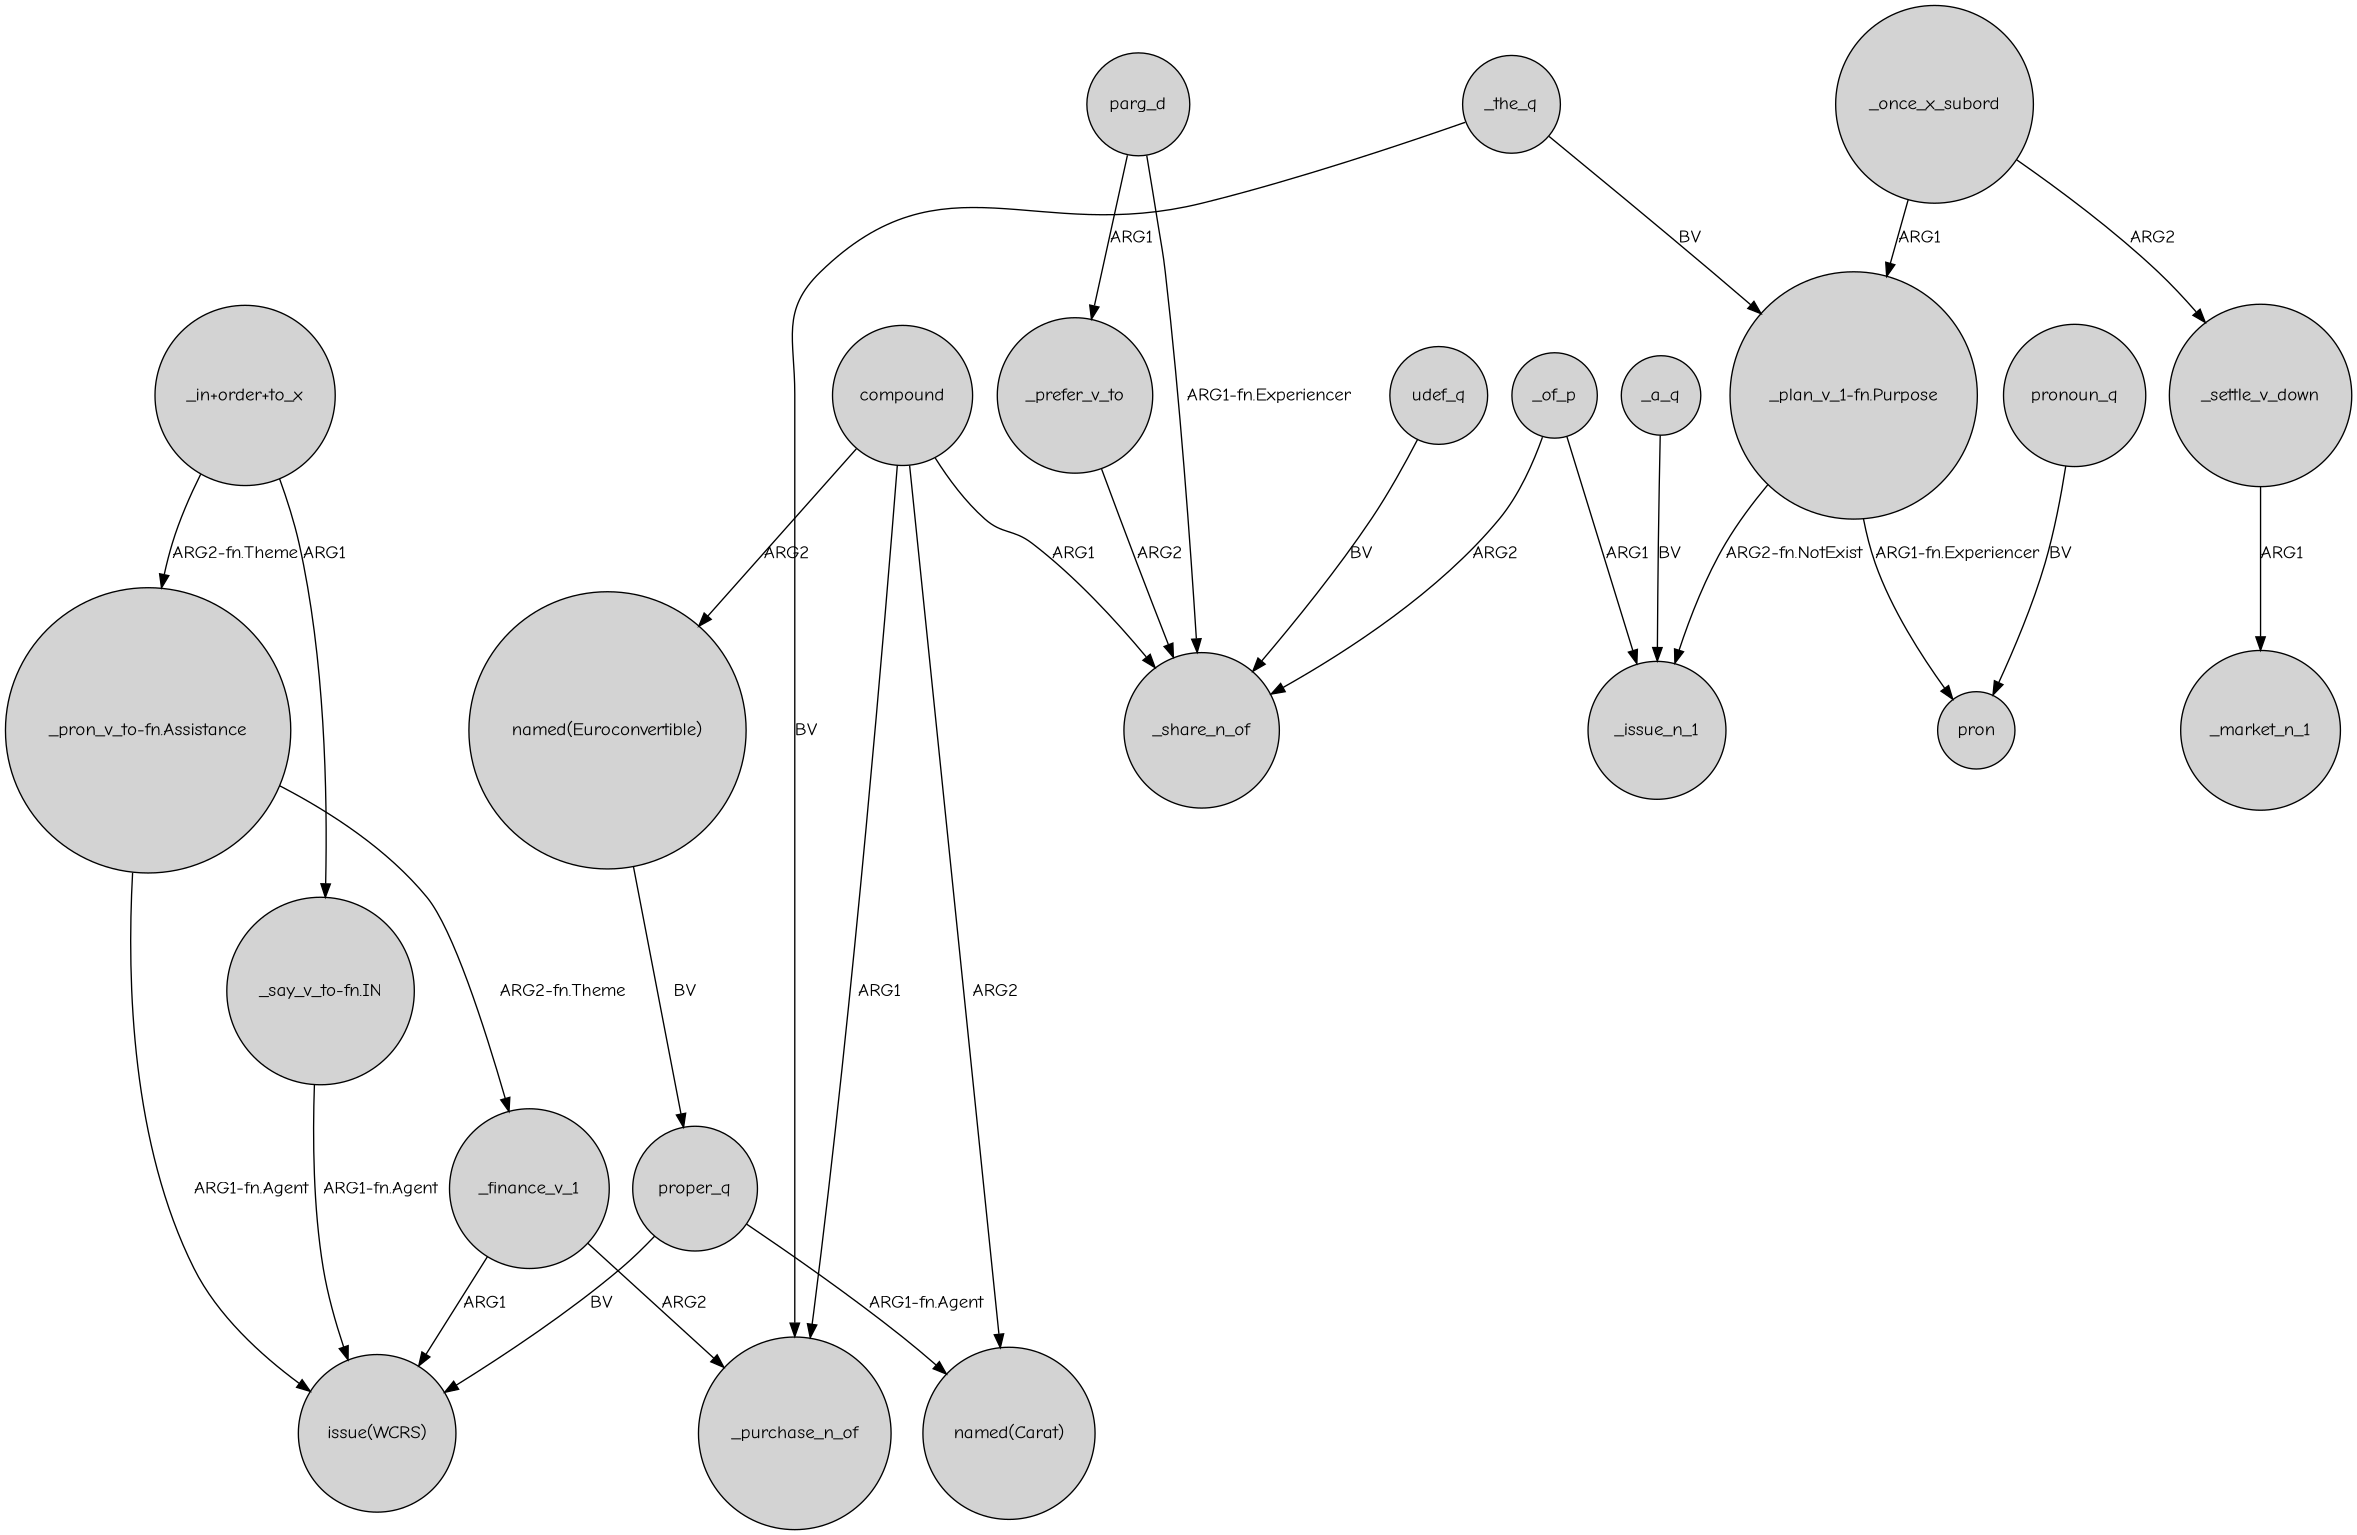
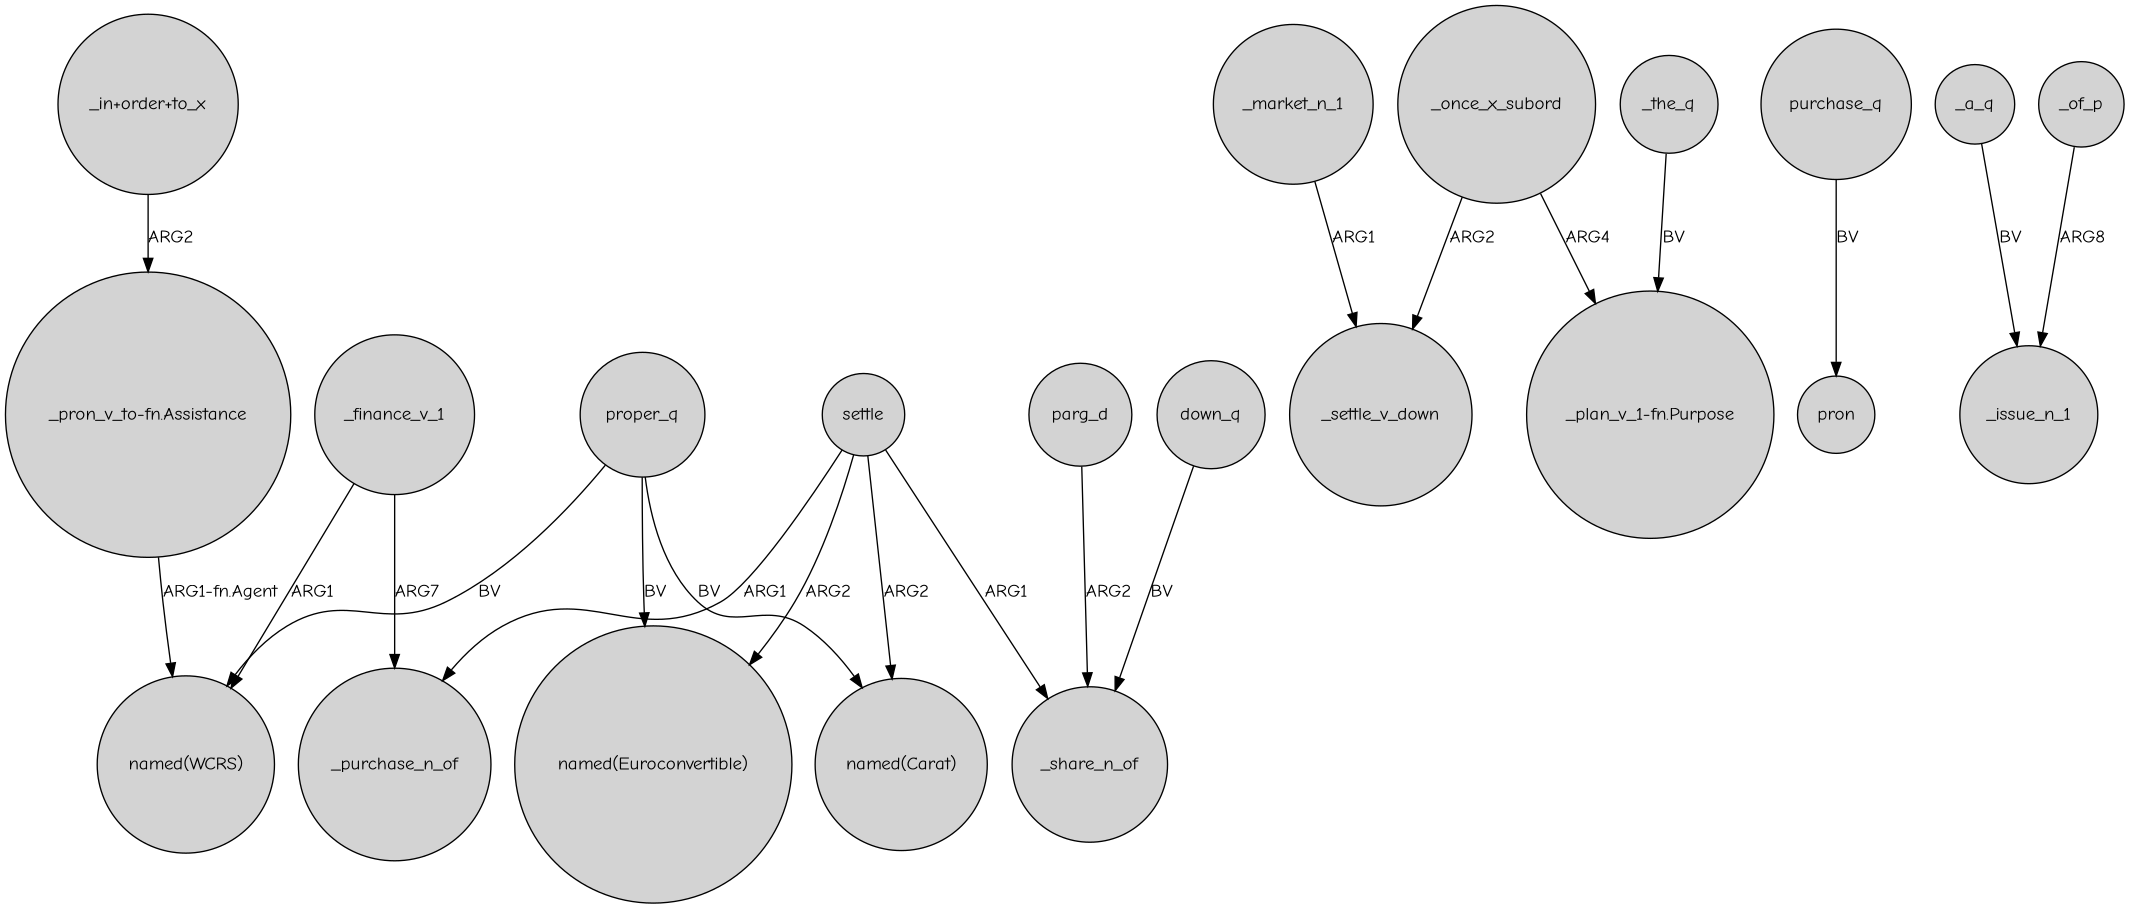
(1920, 238) -> (1588, 238)
(903, 395) -> (863, 415)
(1075, 395) -> none
(1269, 395) -> (1109, 592)
(1439, 395) -> (1211, 415)
(2075, 395) -> (1836, 104)
(795, 455) -> none
(236, 553) -> (171, 238)
(1627, 553) -> (2083, 238)
(2261, 562) -> (1334, 247)
(1715, 563) -> none
(1435, 583) -> none
(1895, 608) -> none
(436, 910) -> none
(657, 990) -> (643, 545)
(321, 991) -> none
(684, 1303) -> (418, 592)
(926, 1303) -> (709, 592)
(377, 1433) -> (186, 764)
